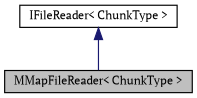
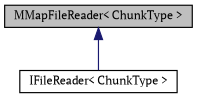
(98, 55) -> (98, 55)
